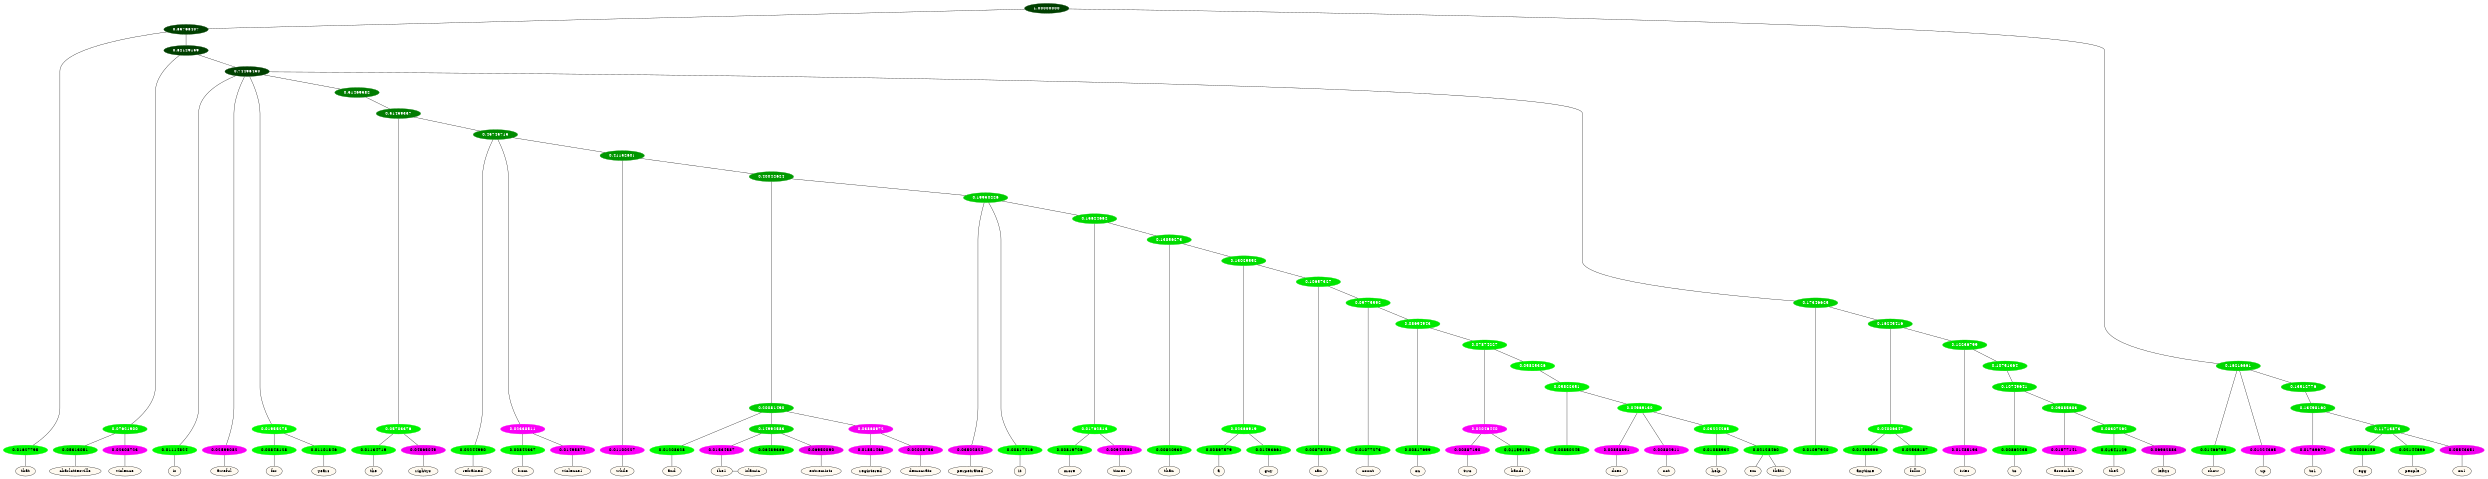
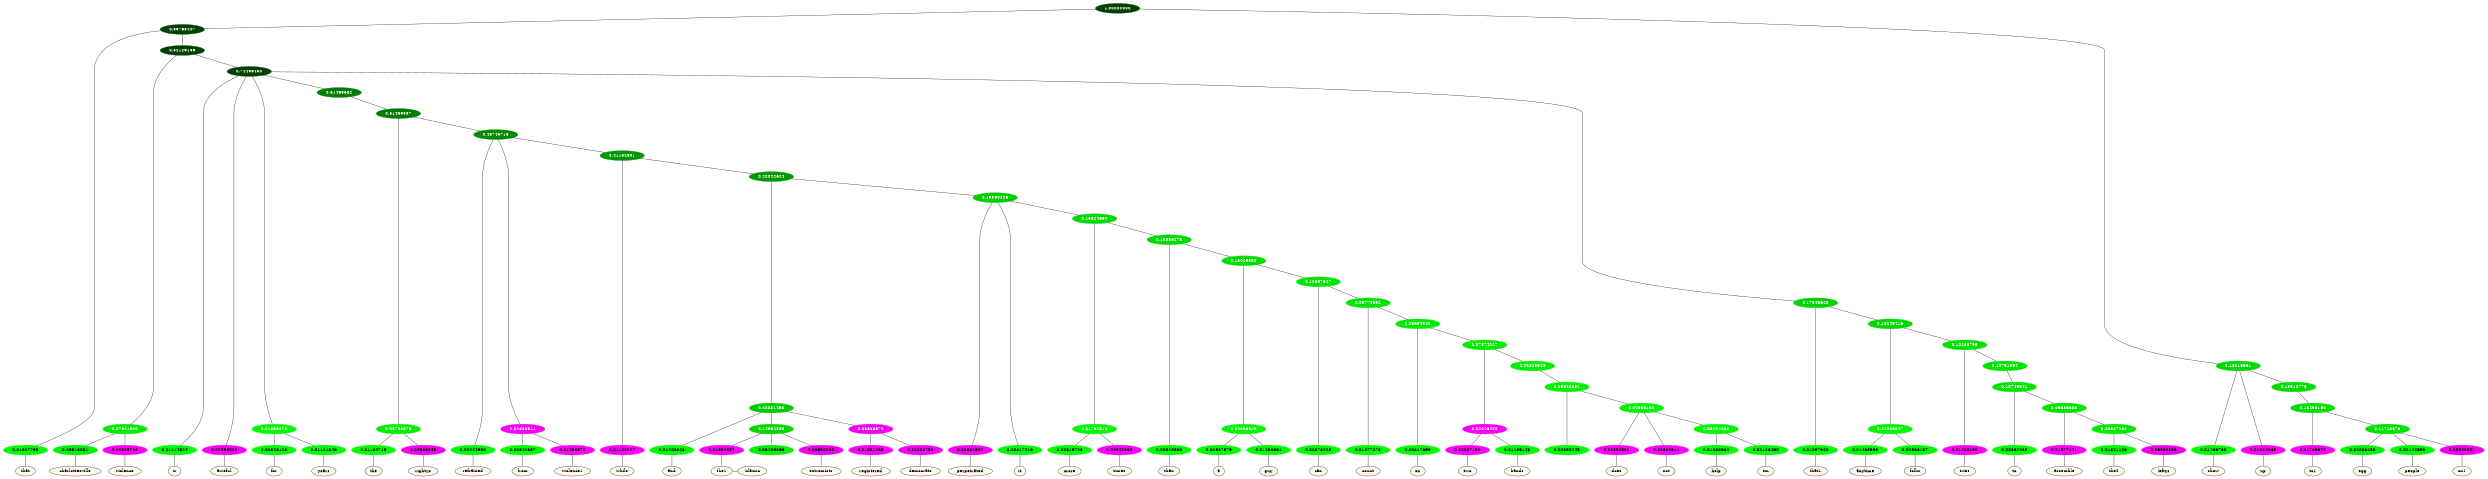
(1772, 461) -> (1816, 461)
